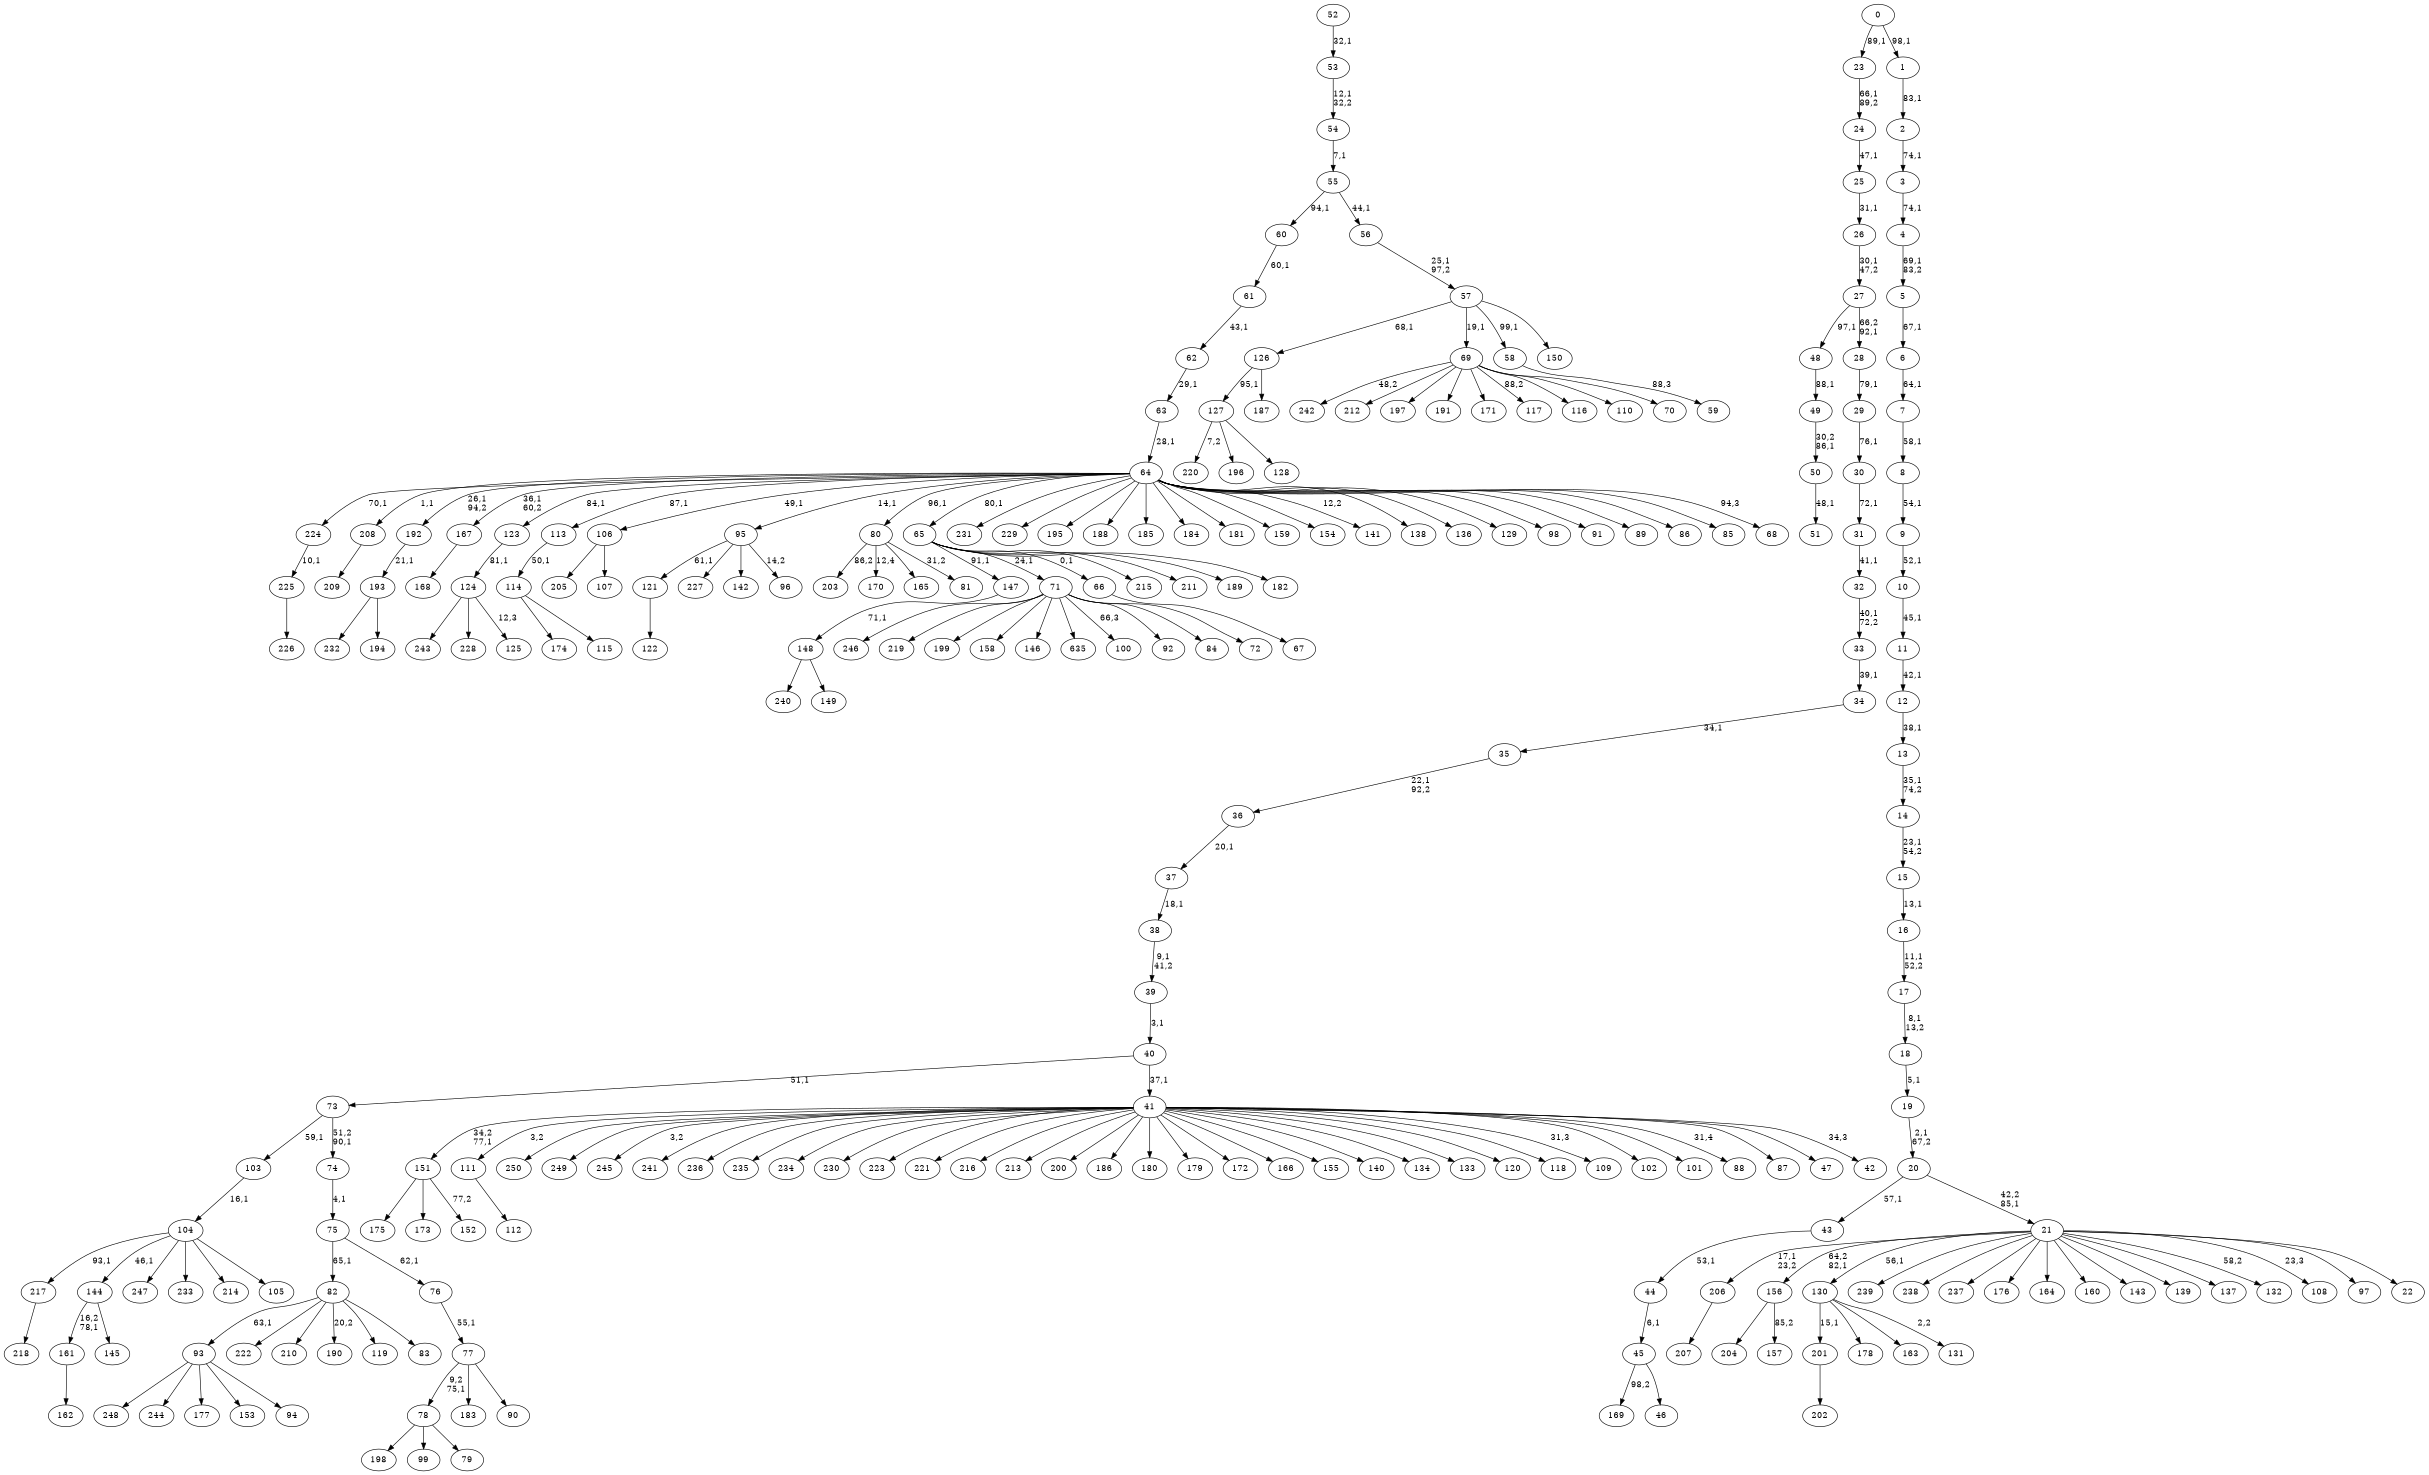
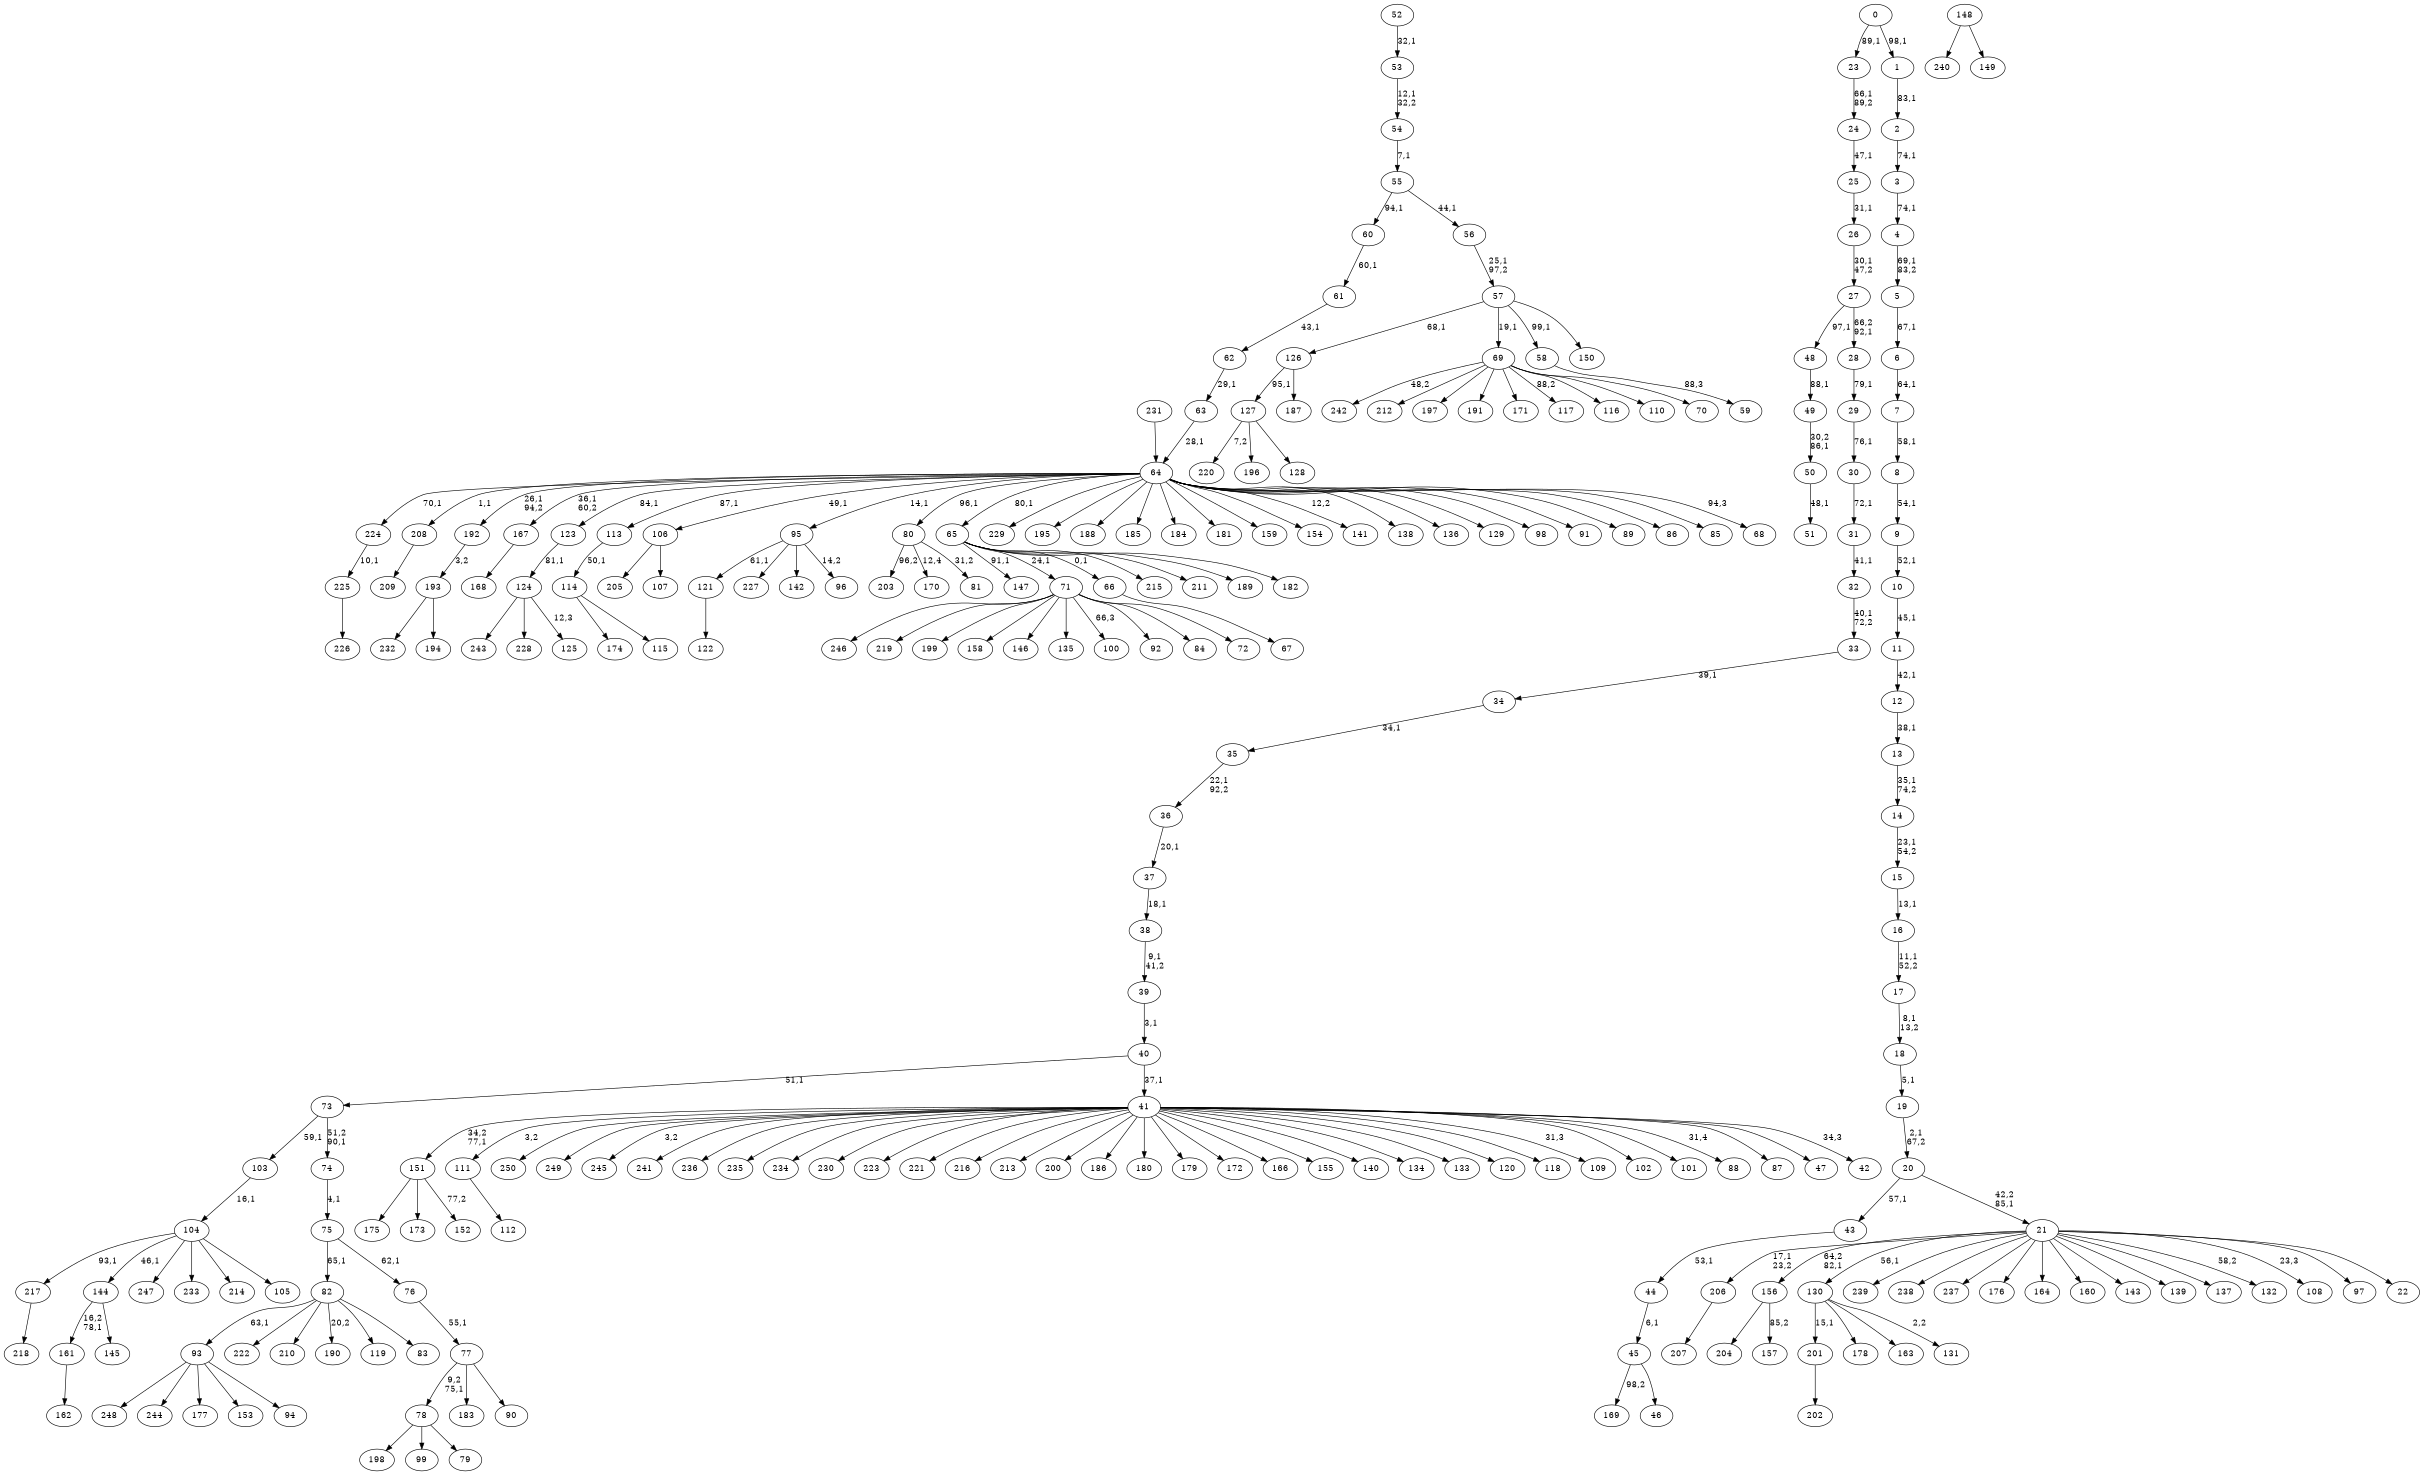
(1054, 493) -> (1155, 439)
(405, 561) -> (462, 561)
(864, 561) -> (909, 561)
(921, 587) -> none
(906, 602) -> none
(1078, 649) -> (1066, 649)
